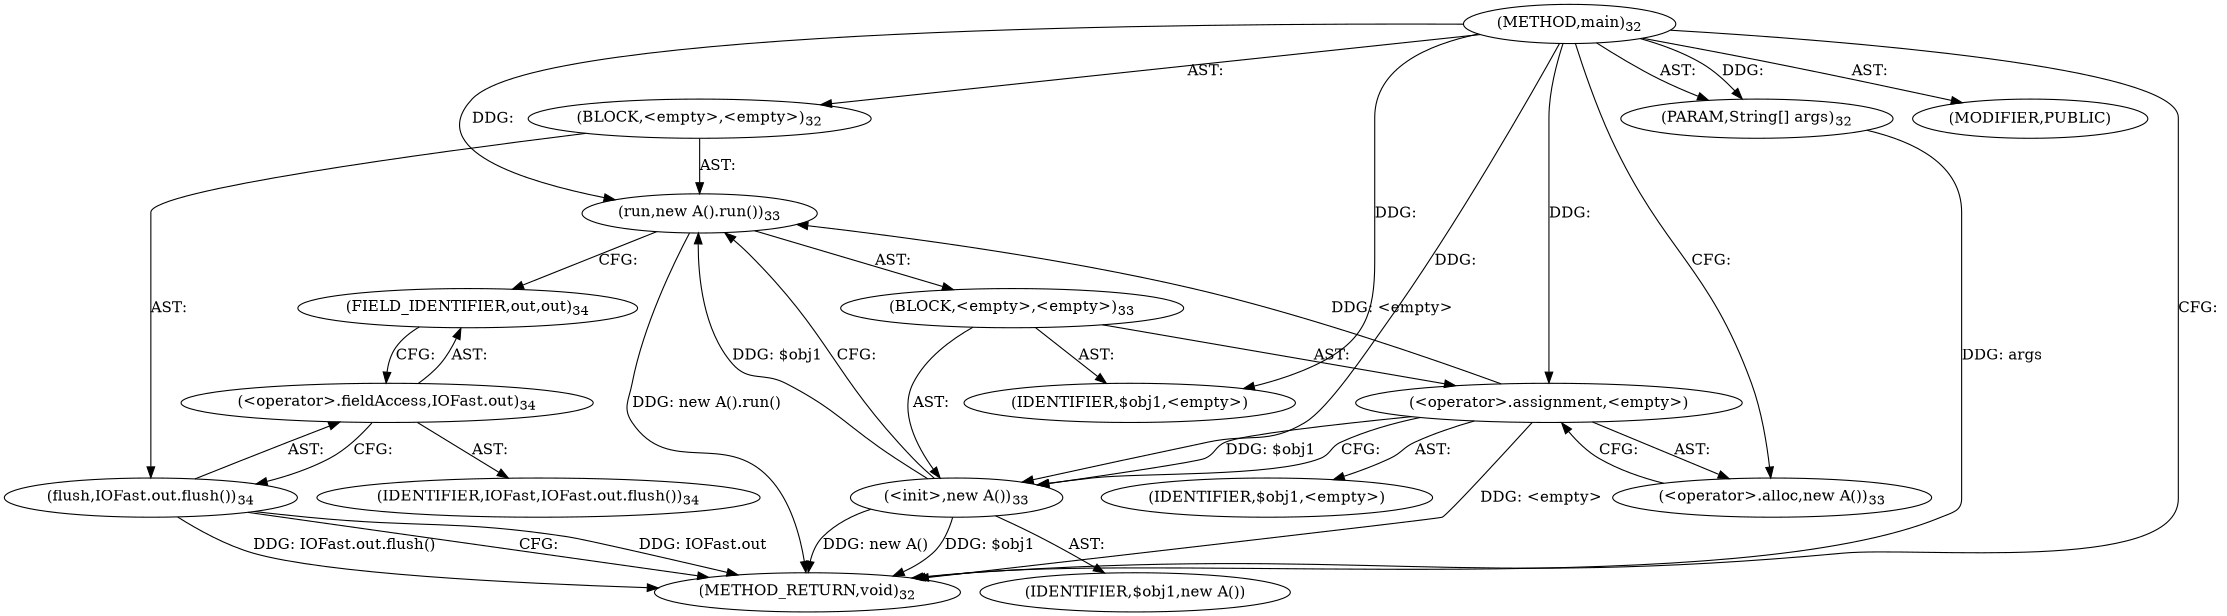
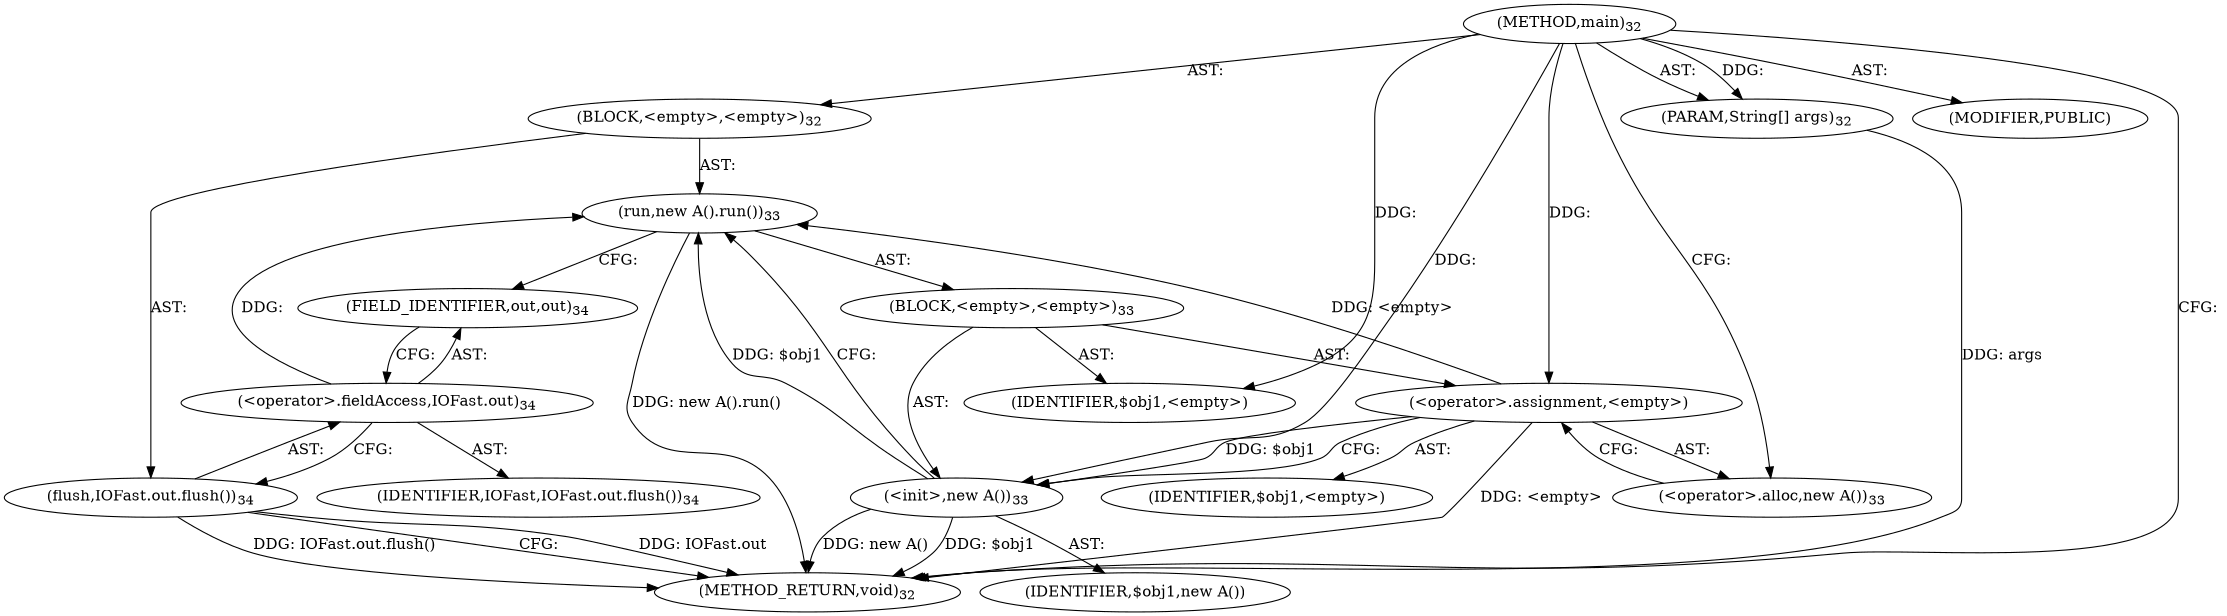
(865, 36) -> (327, 248)
